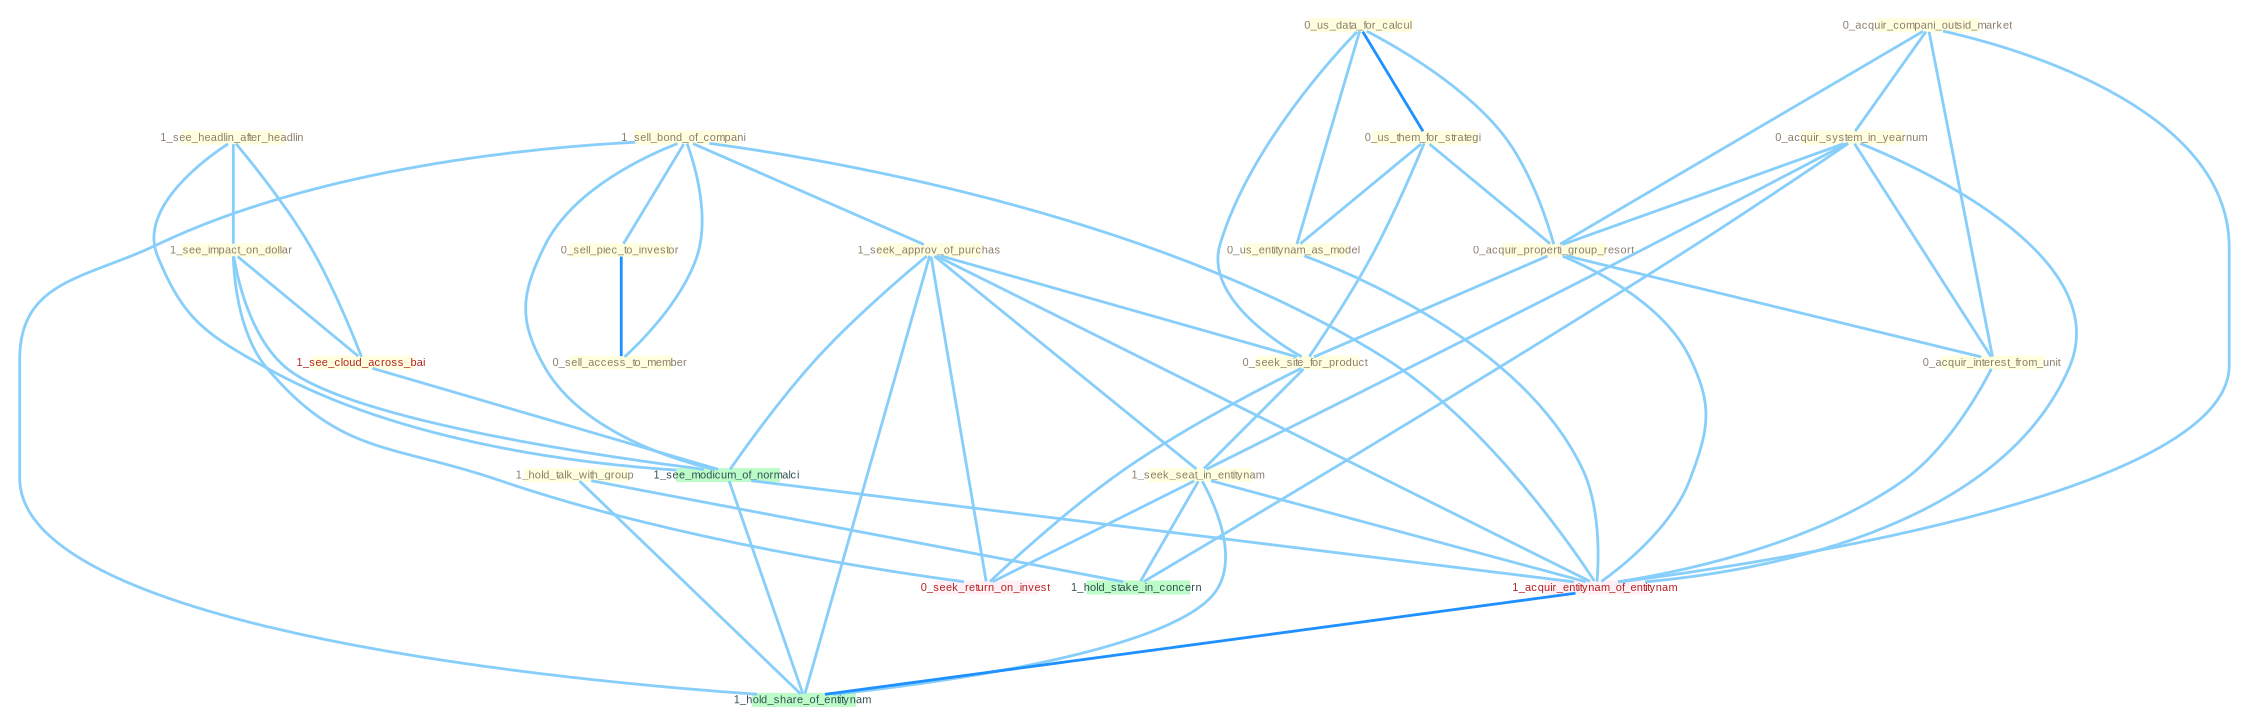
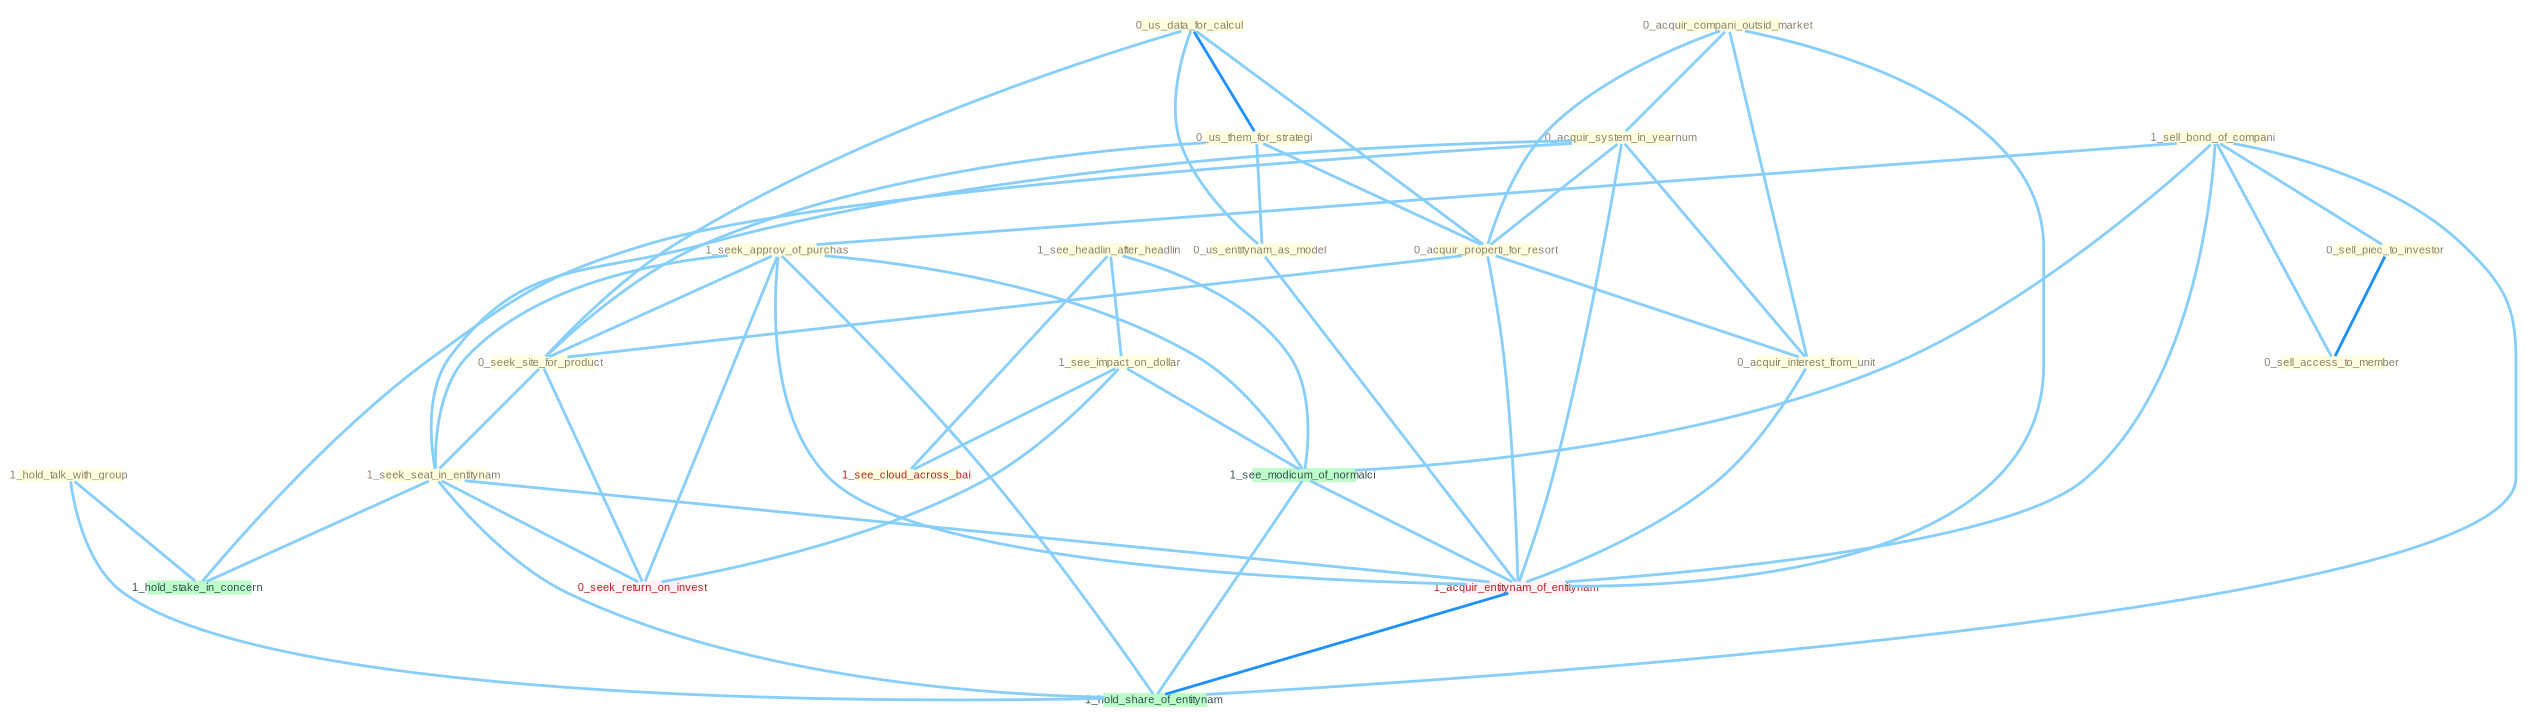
(1555, 250) -> (1487, 250)
(545, 419) -> none
